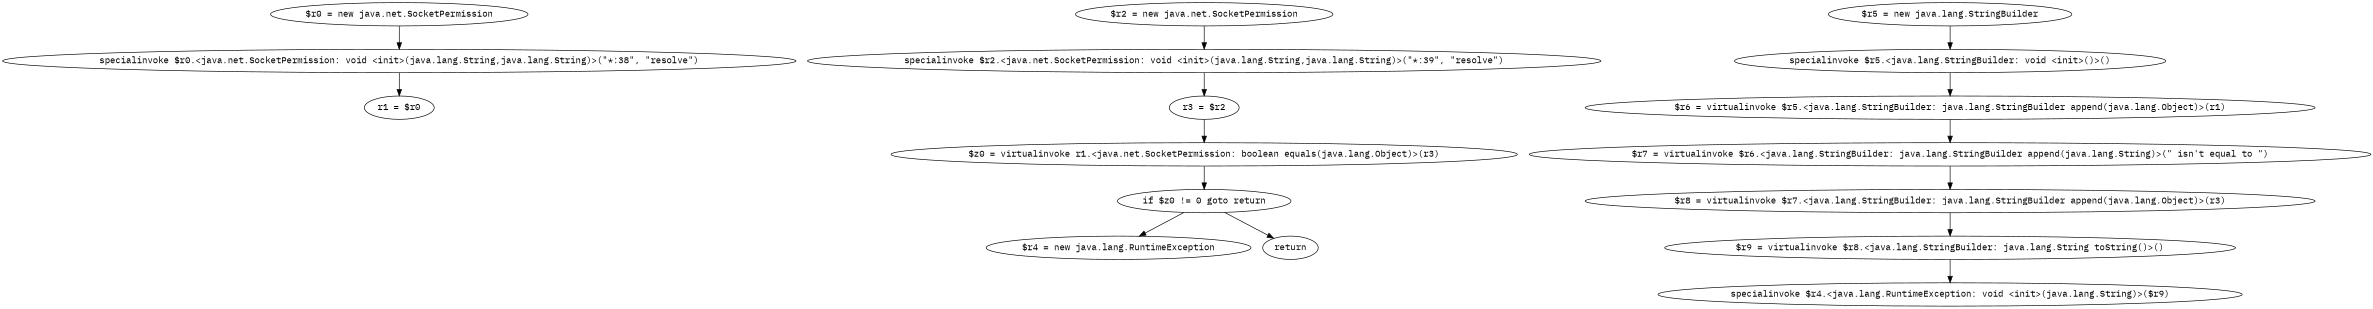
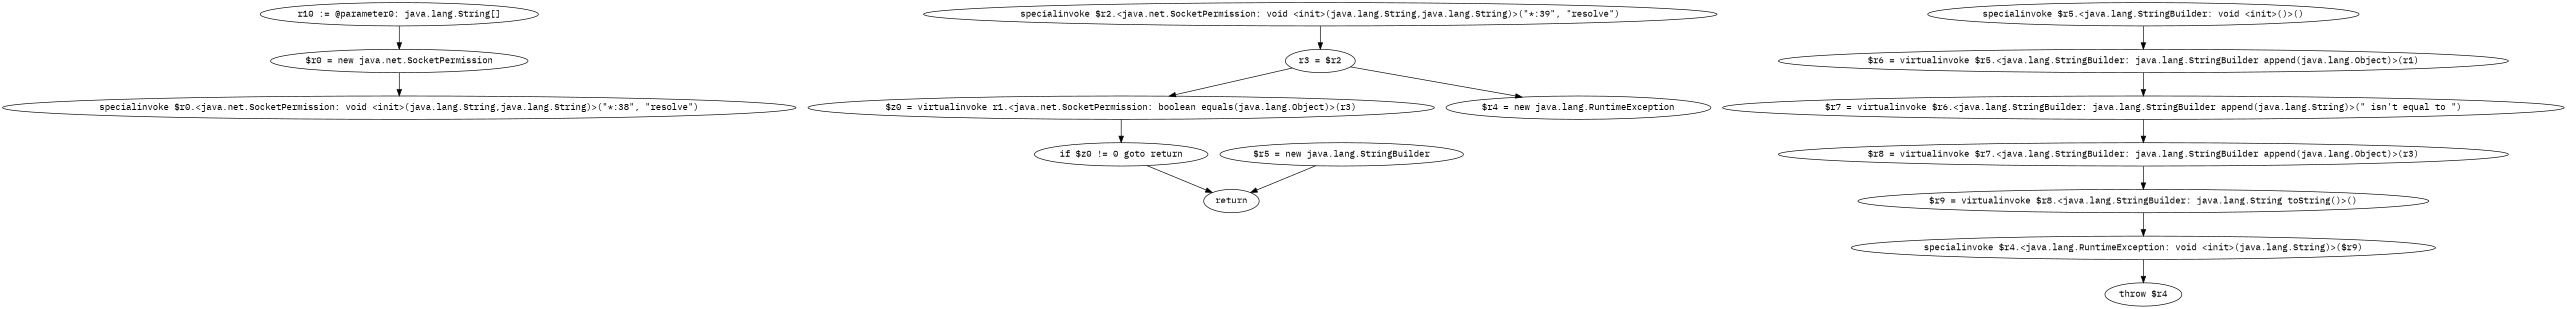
none -> (399, 14)
(1204, 14) -> none
(1950, 34) -> (1286, 178)
(399, 108) -> none
(1165, 223) -> (1433, 81)
none -> (2143, 294)
